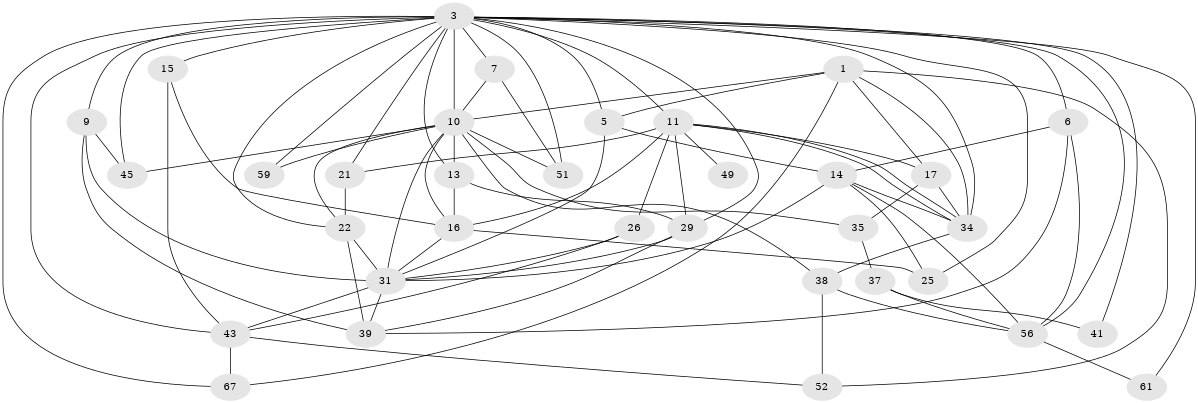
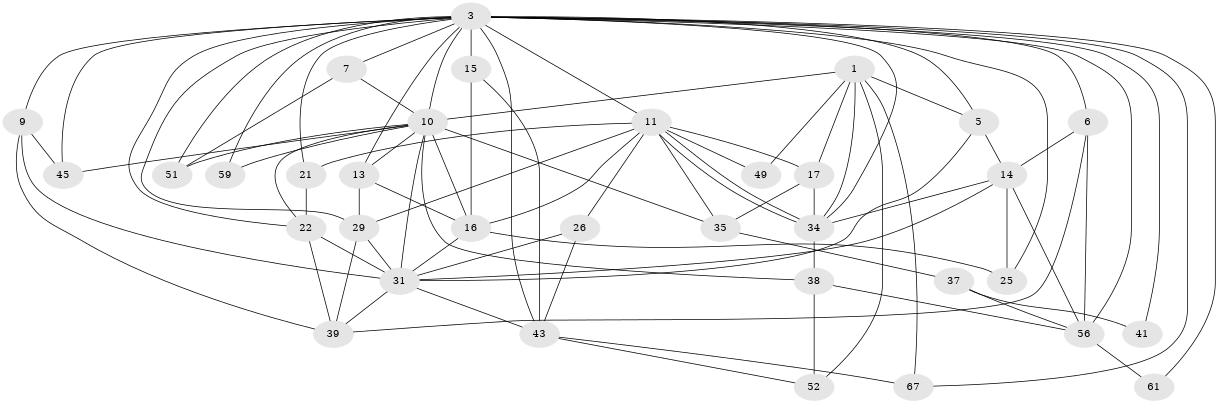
none -> (808, 122)
none -> (686, 175)
